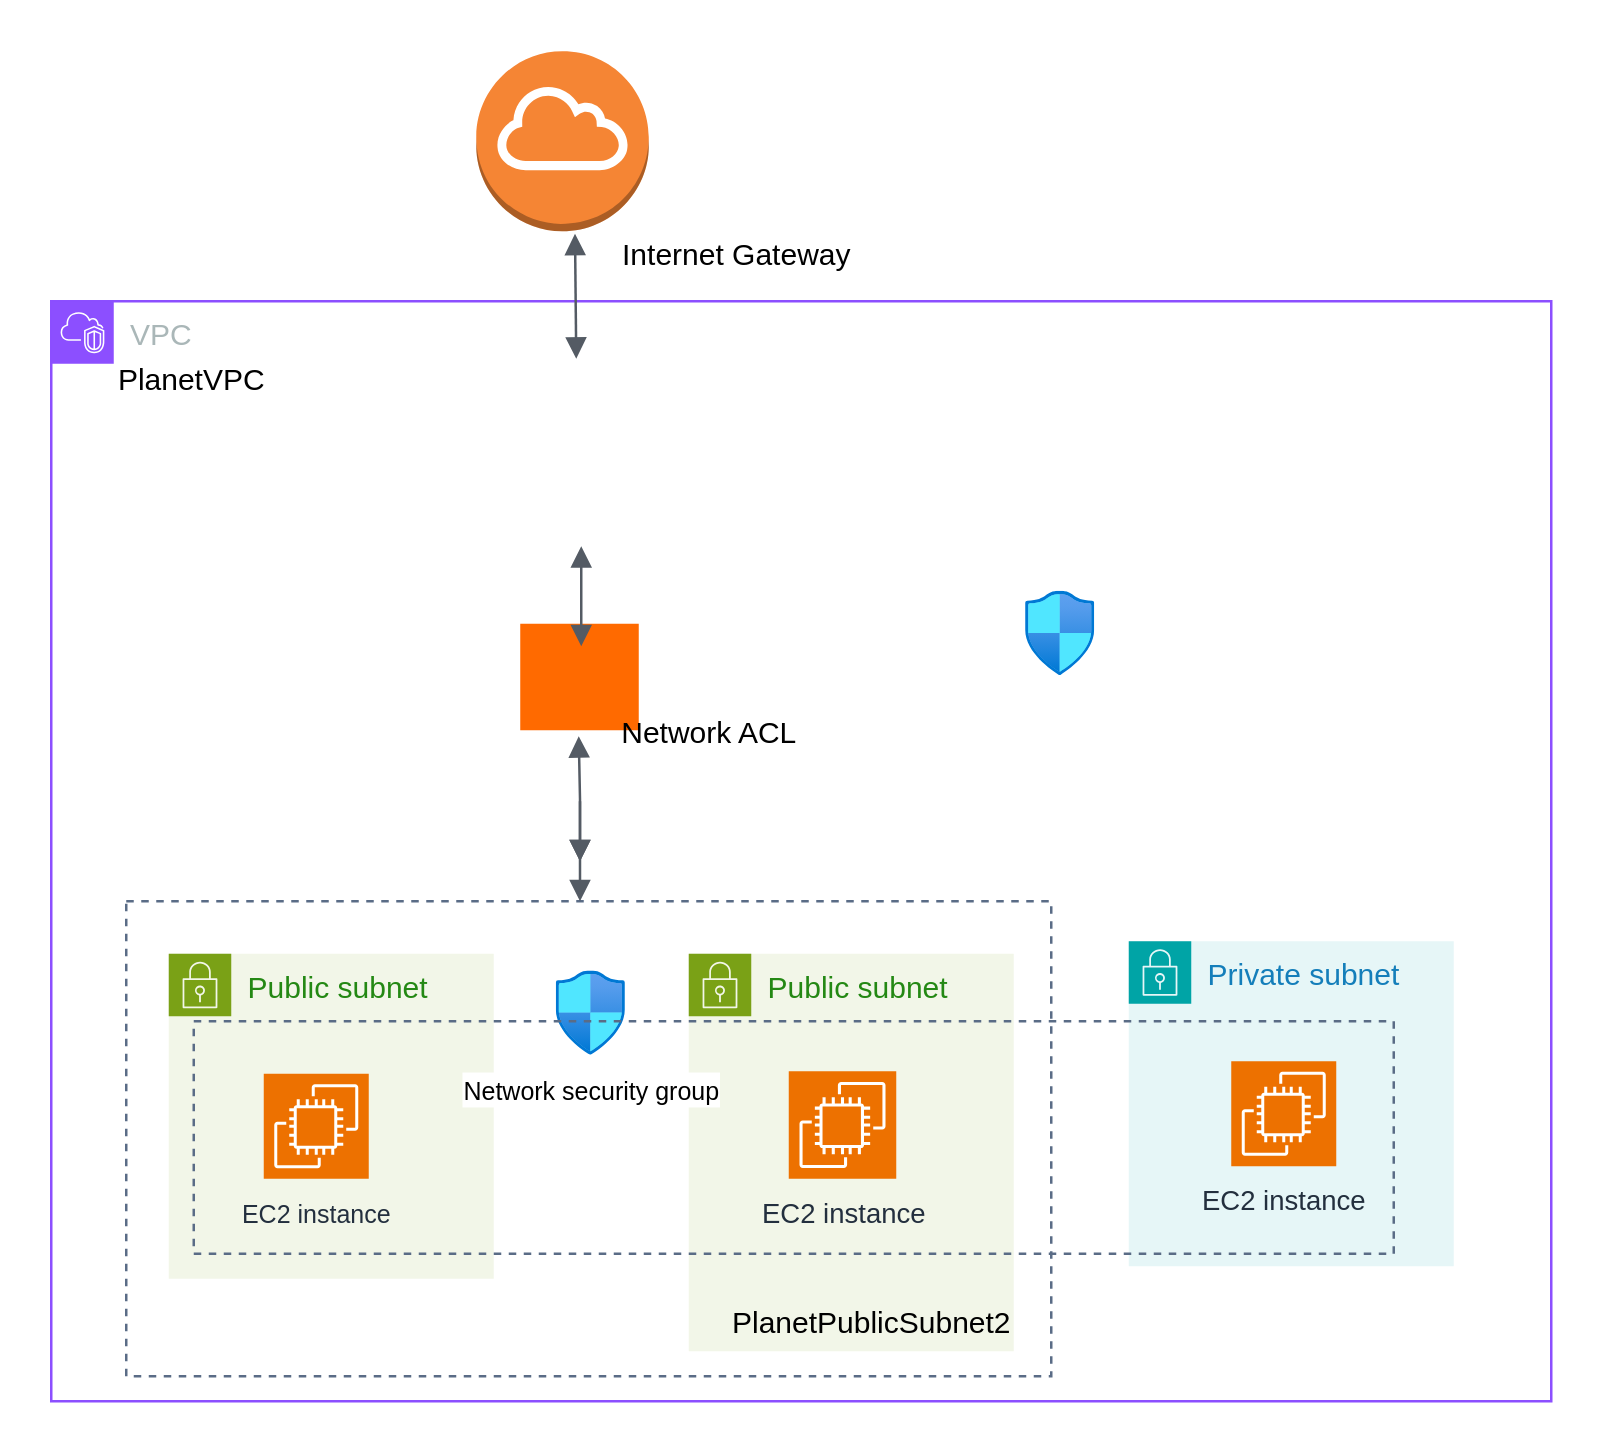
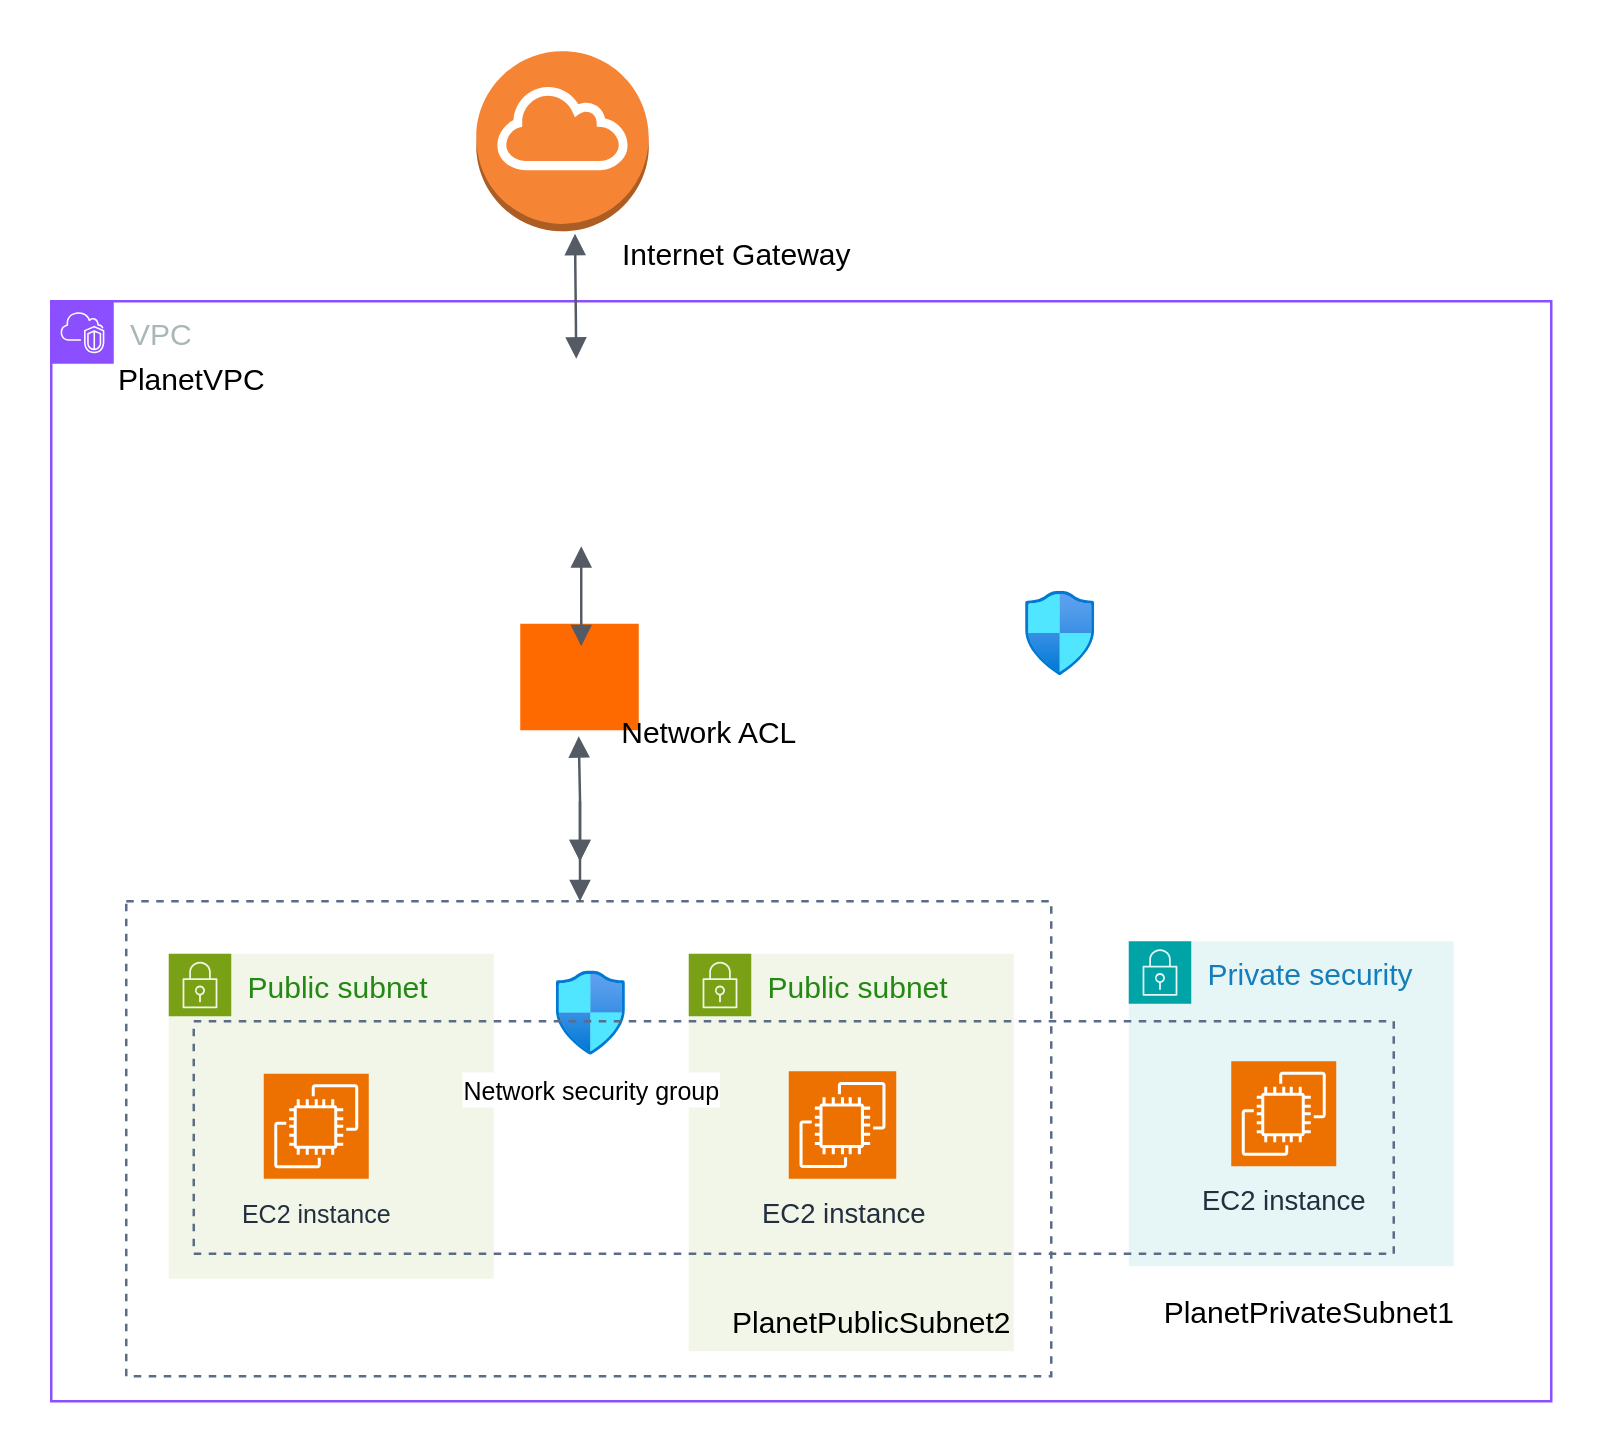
(1319, 977) -> (1331, 995)
none -> (1309, 1314)
